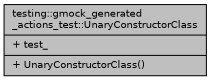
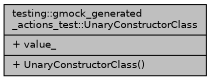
(30, 45) -> (35, 45)
